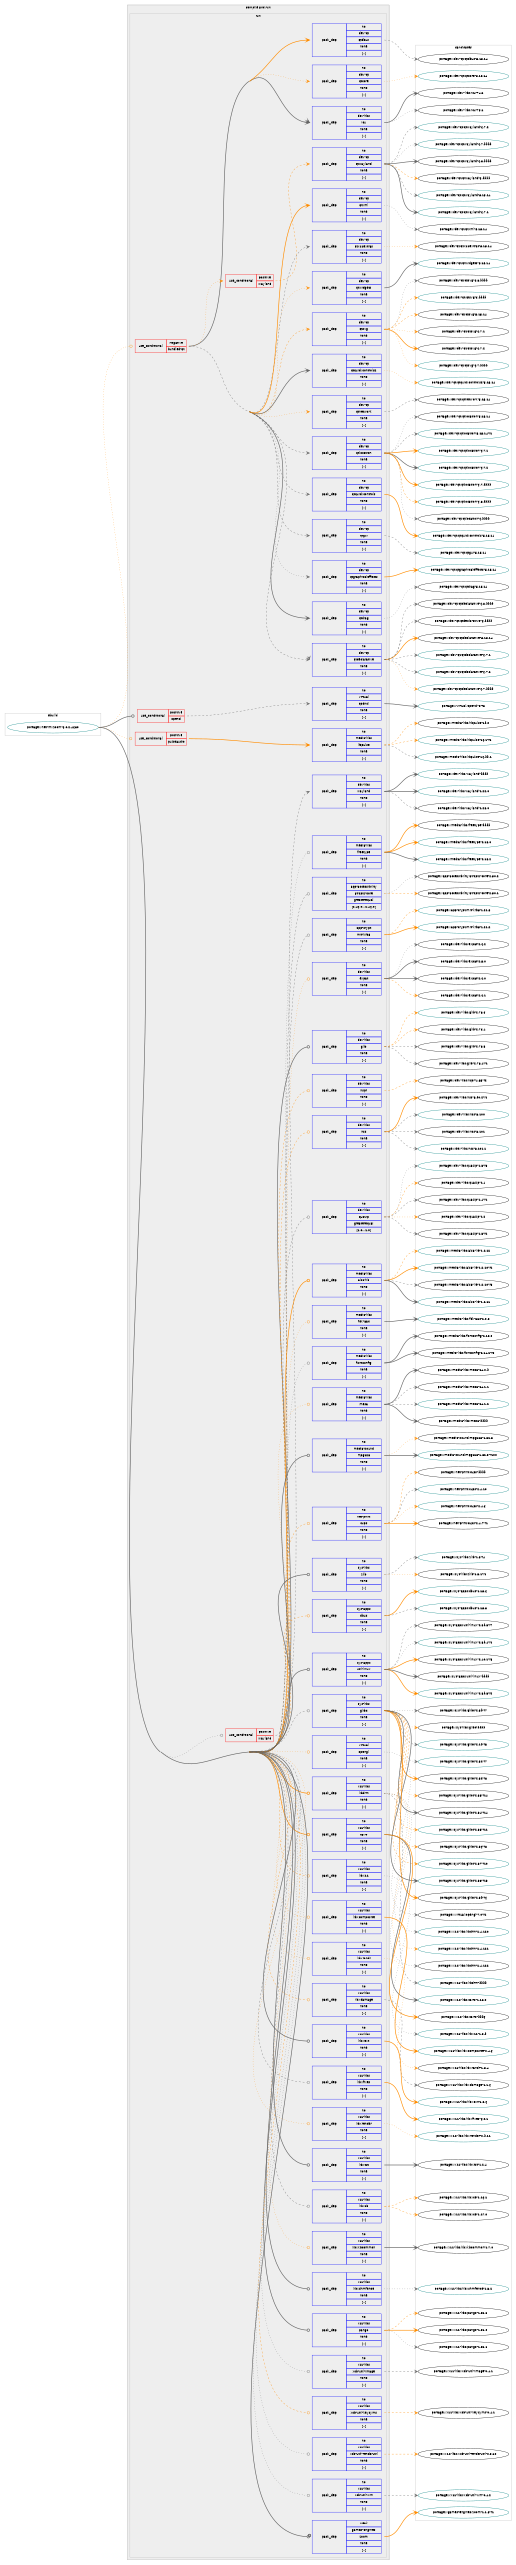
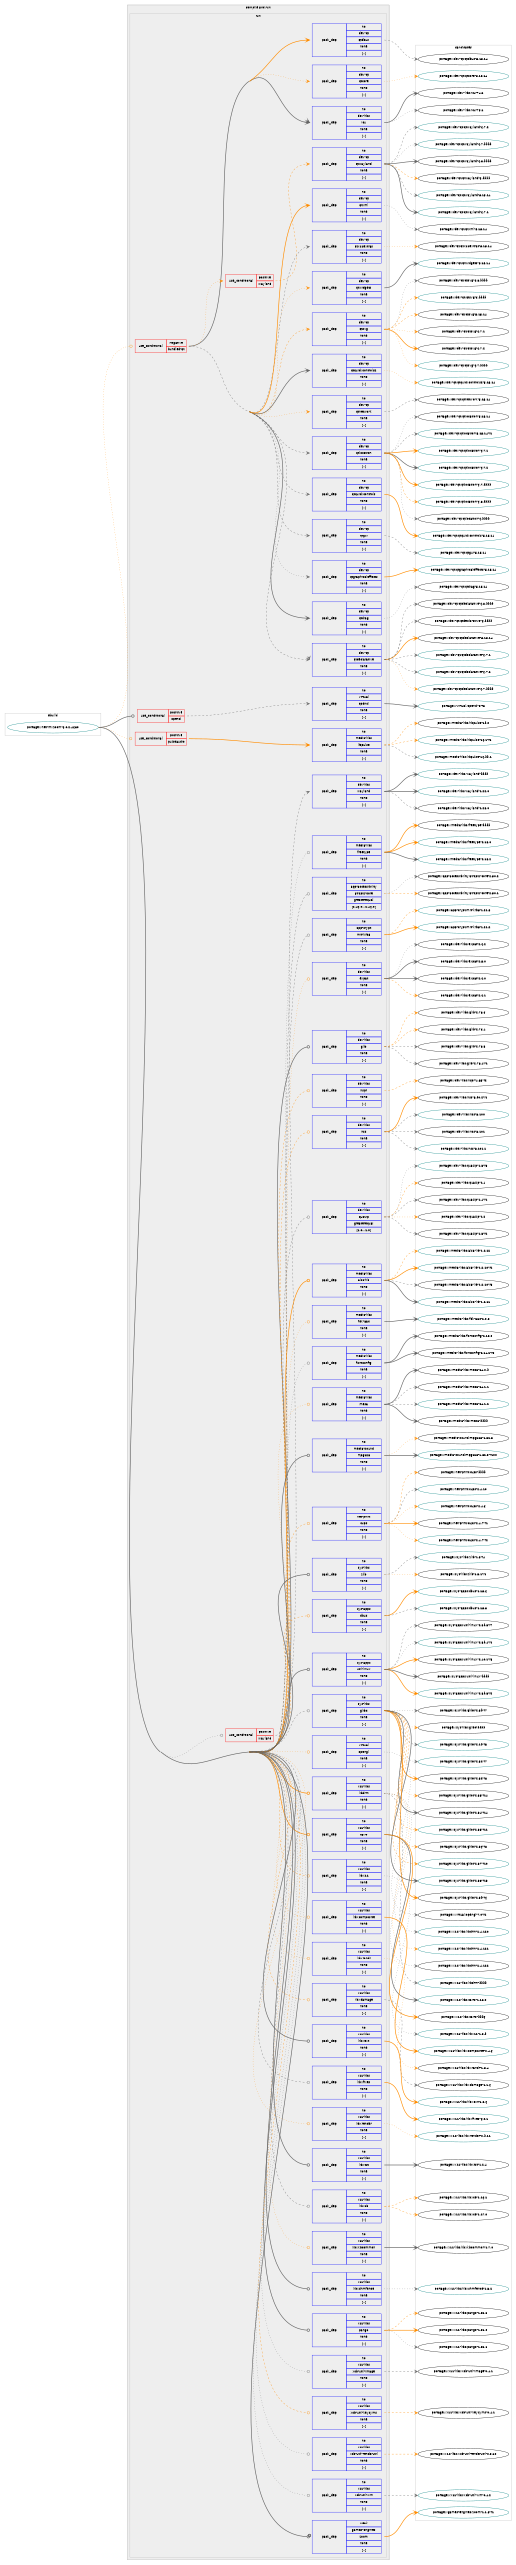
(463, 1013) -> (463, 1013)
none -> (463, 1540)
